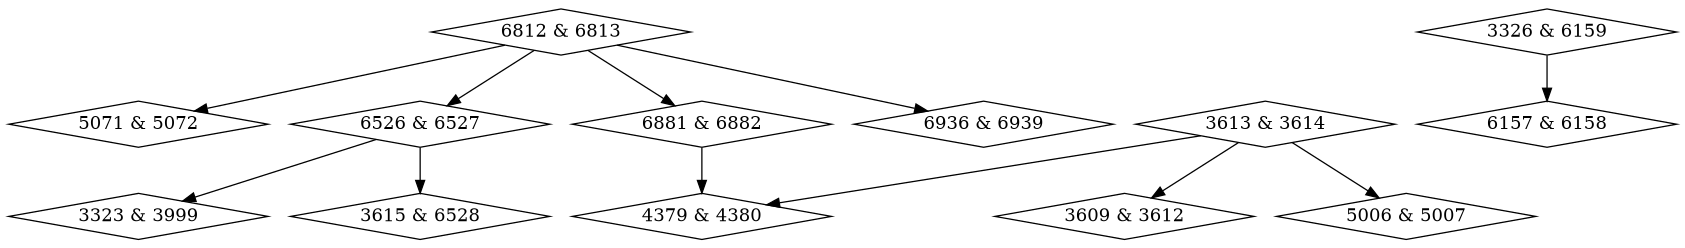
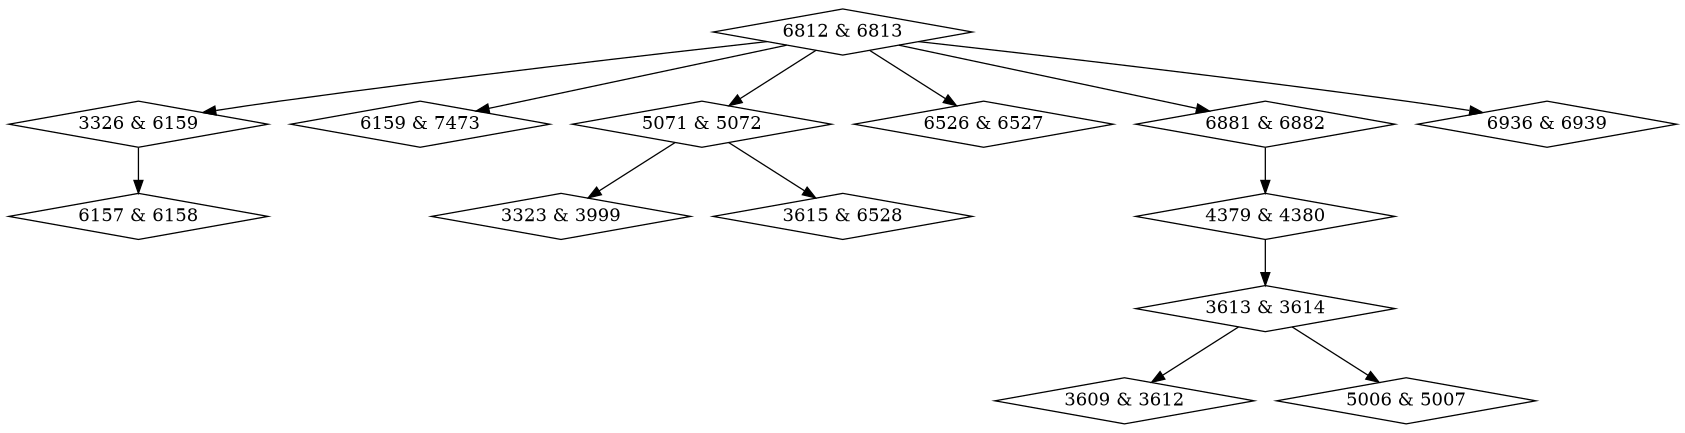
none -> (491, 74)
none -> (420, 124)
(420, 164) -> (767, 167)
(286, 168) -> (637, 167)
(990, 169) -> (1265, 256)
